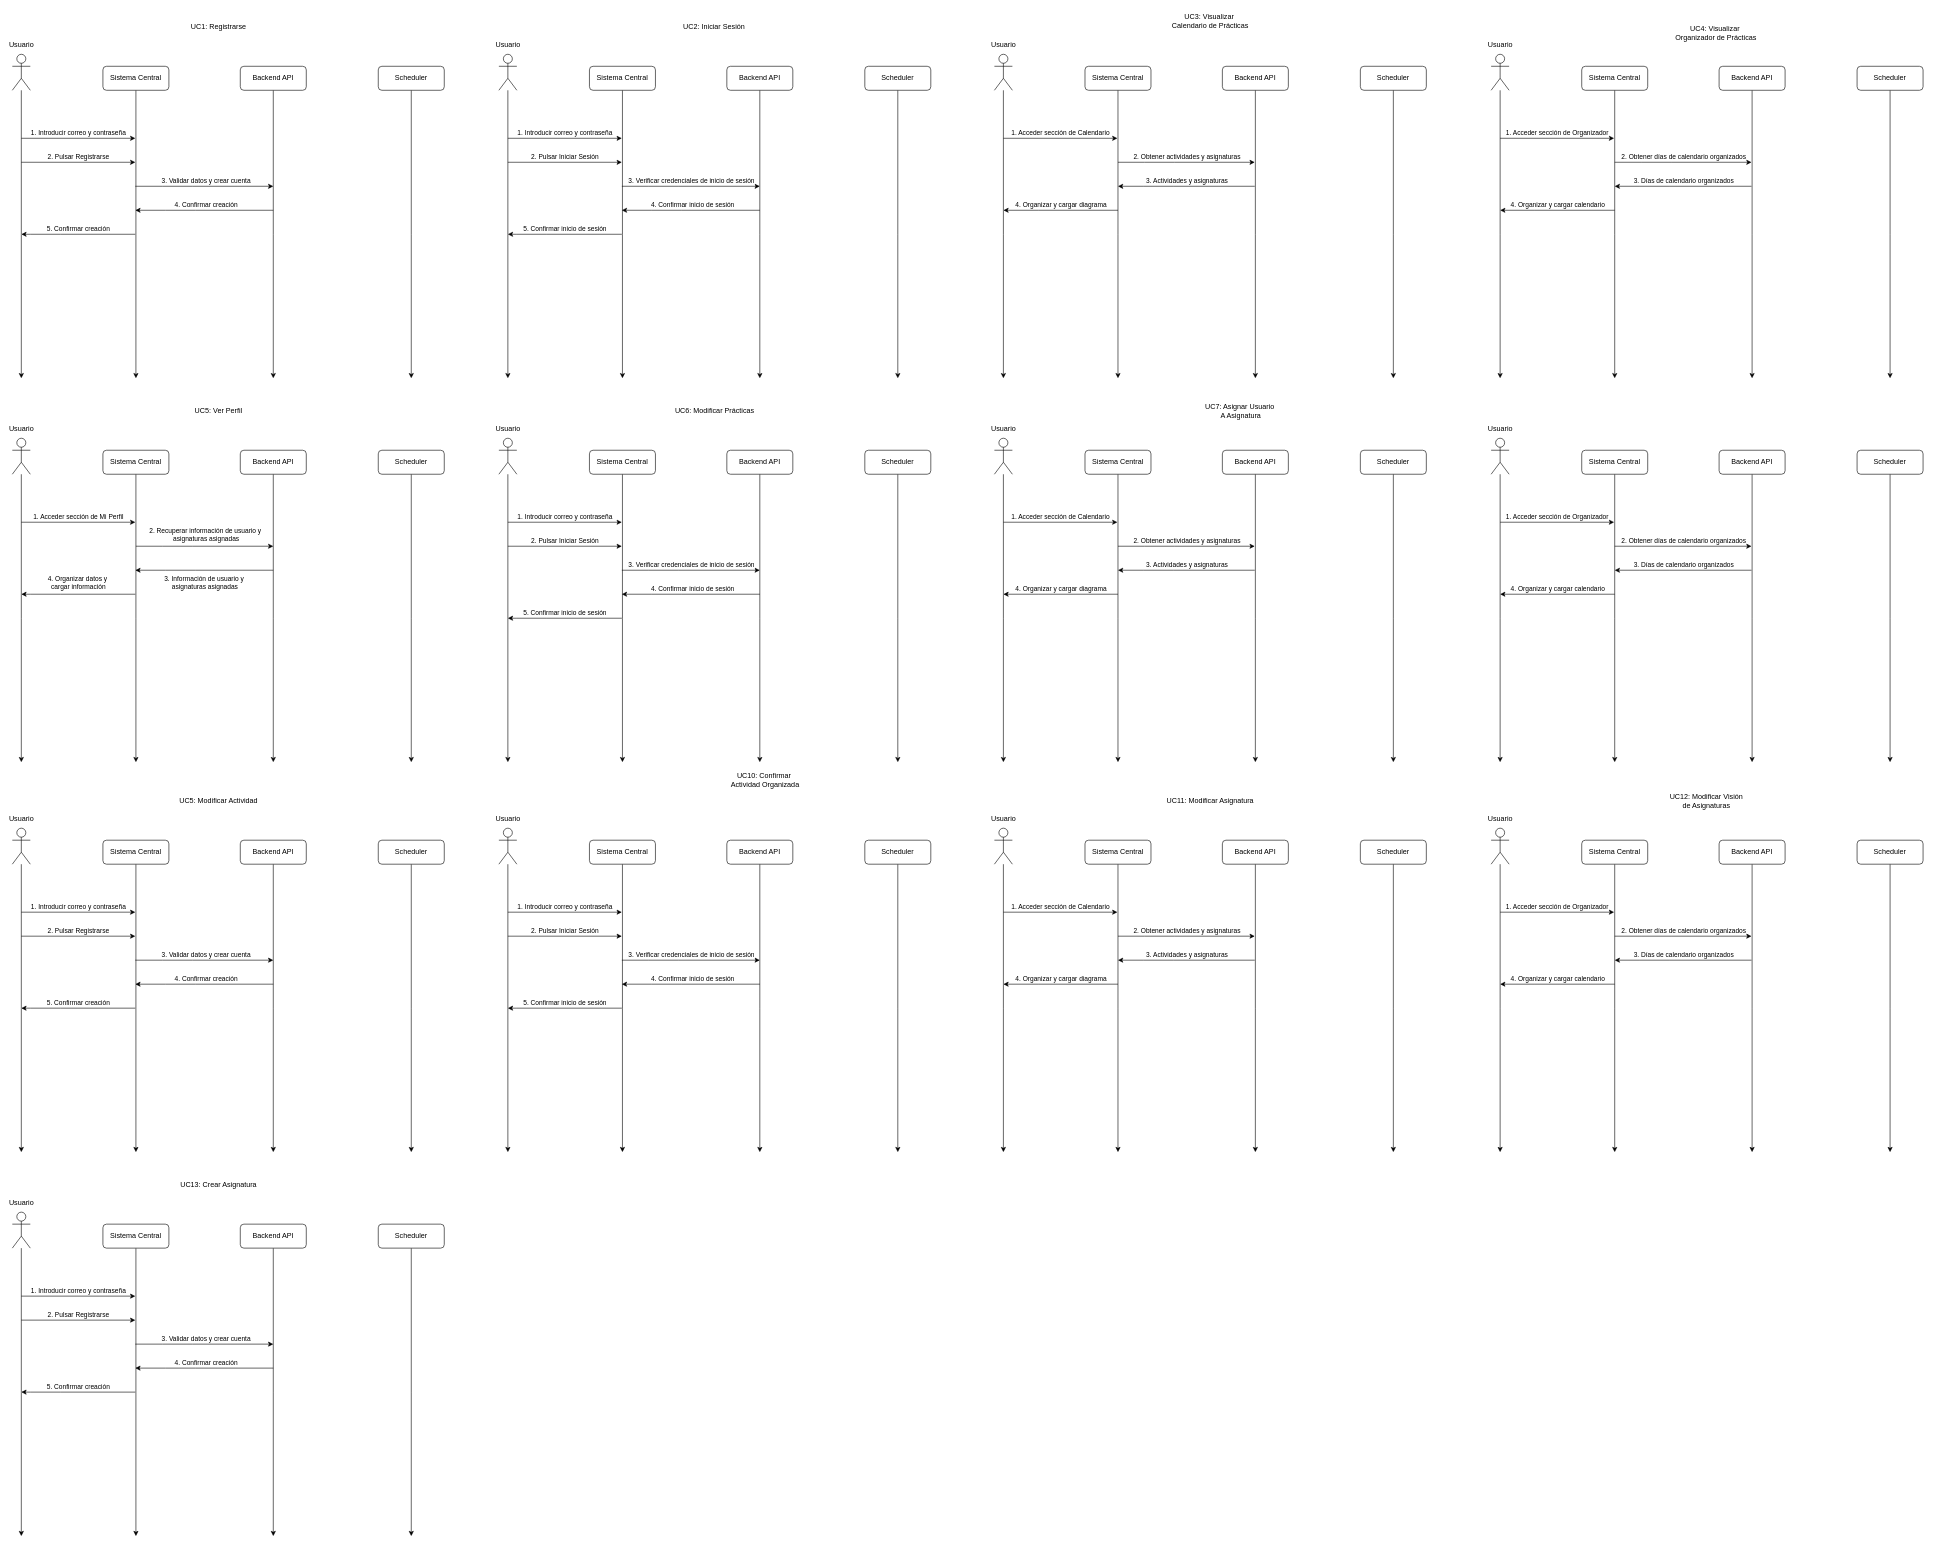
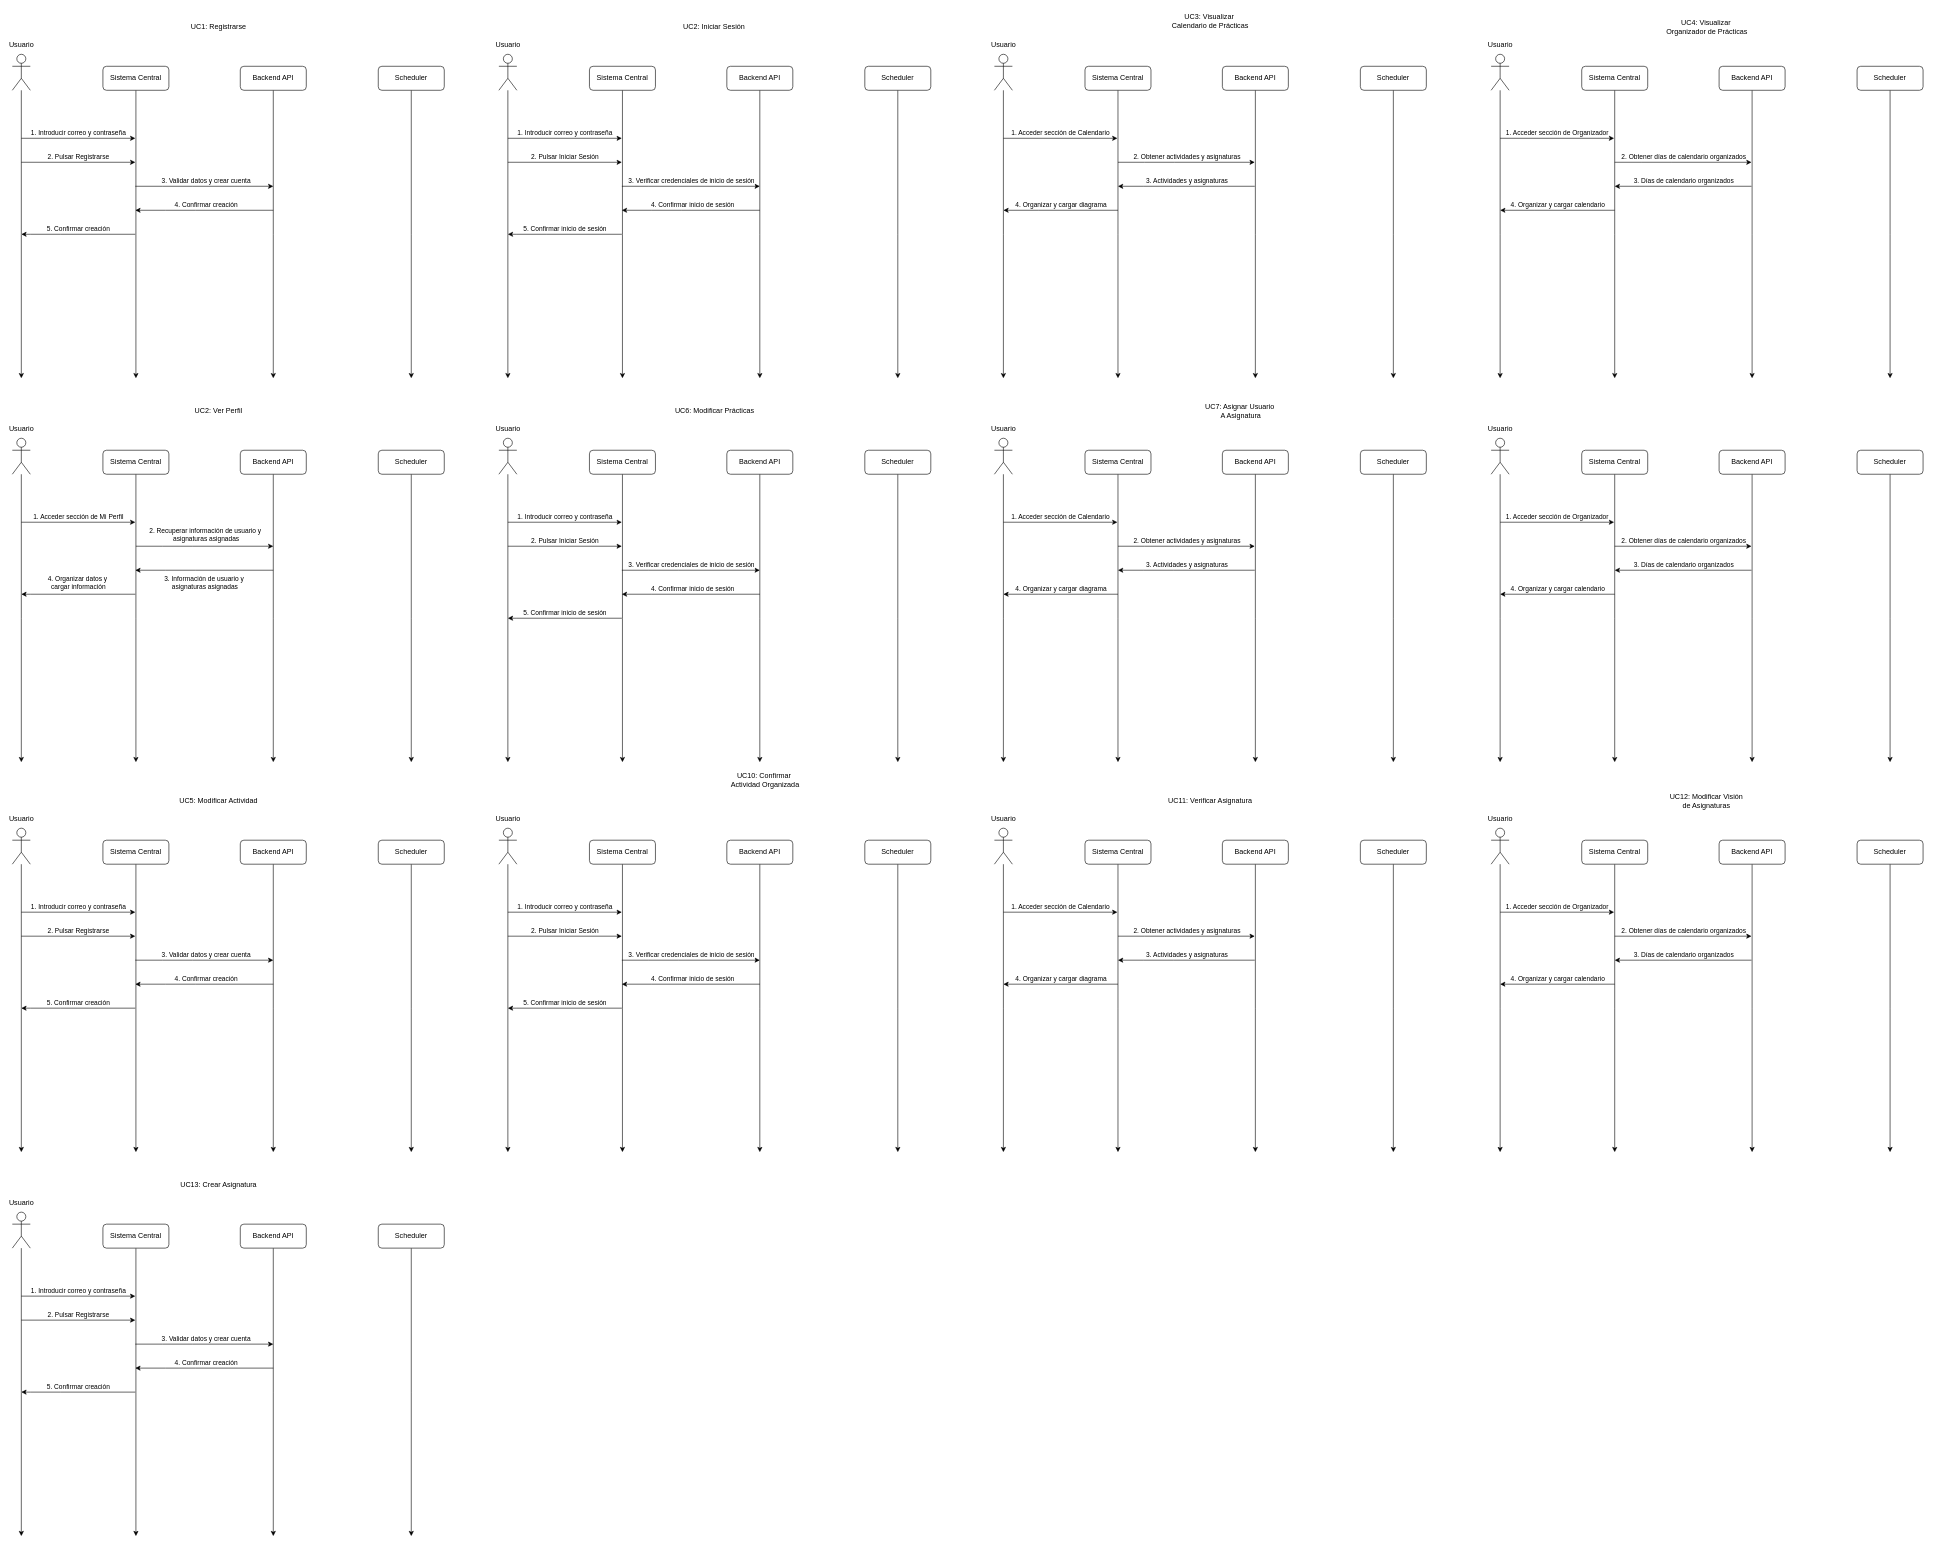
(1716, 33) -> (1707, 27)
(219, 411) -> (219, 411)
(1211, 801) -> (1211, 801)
